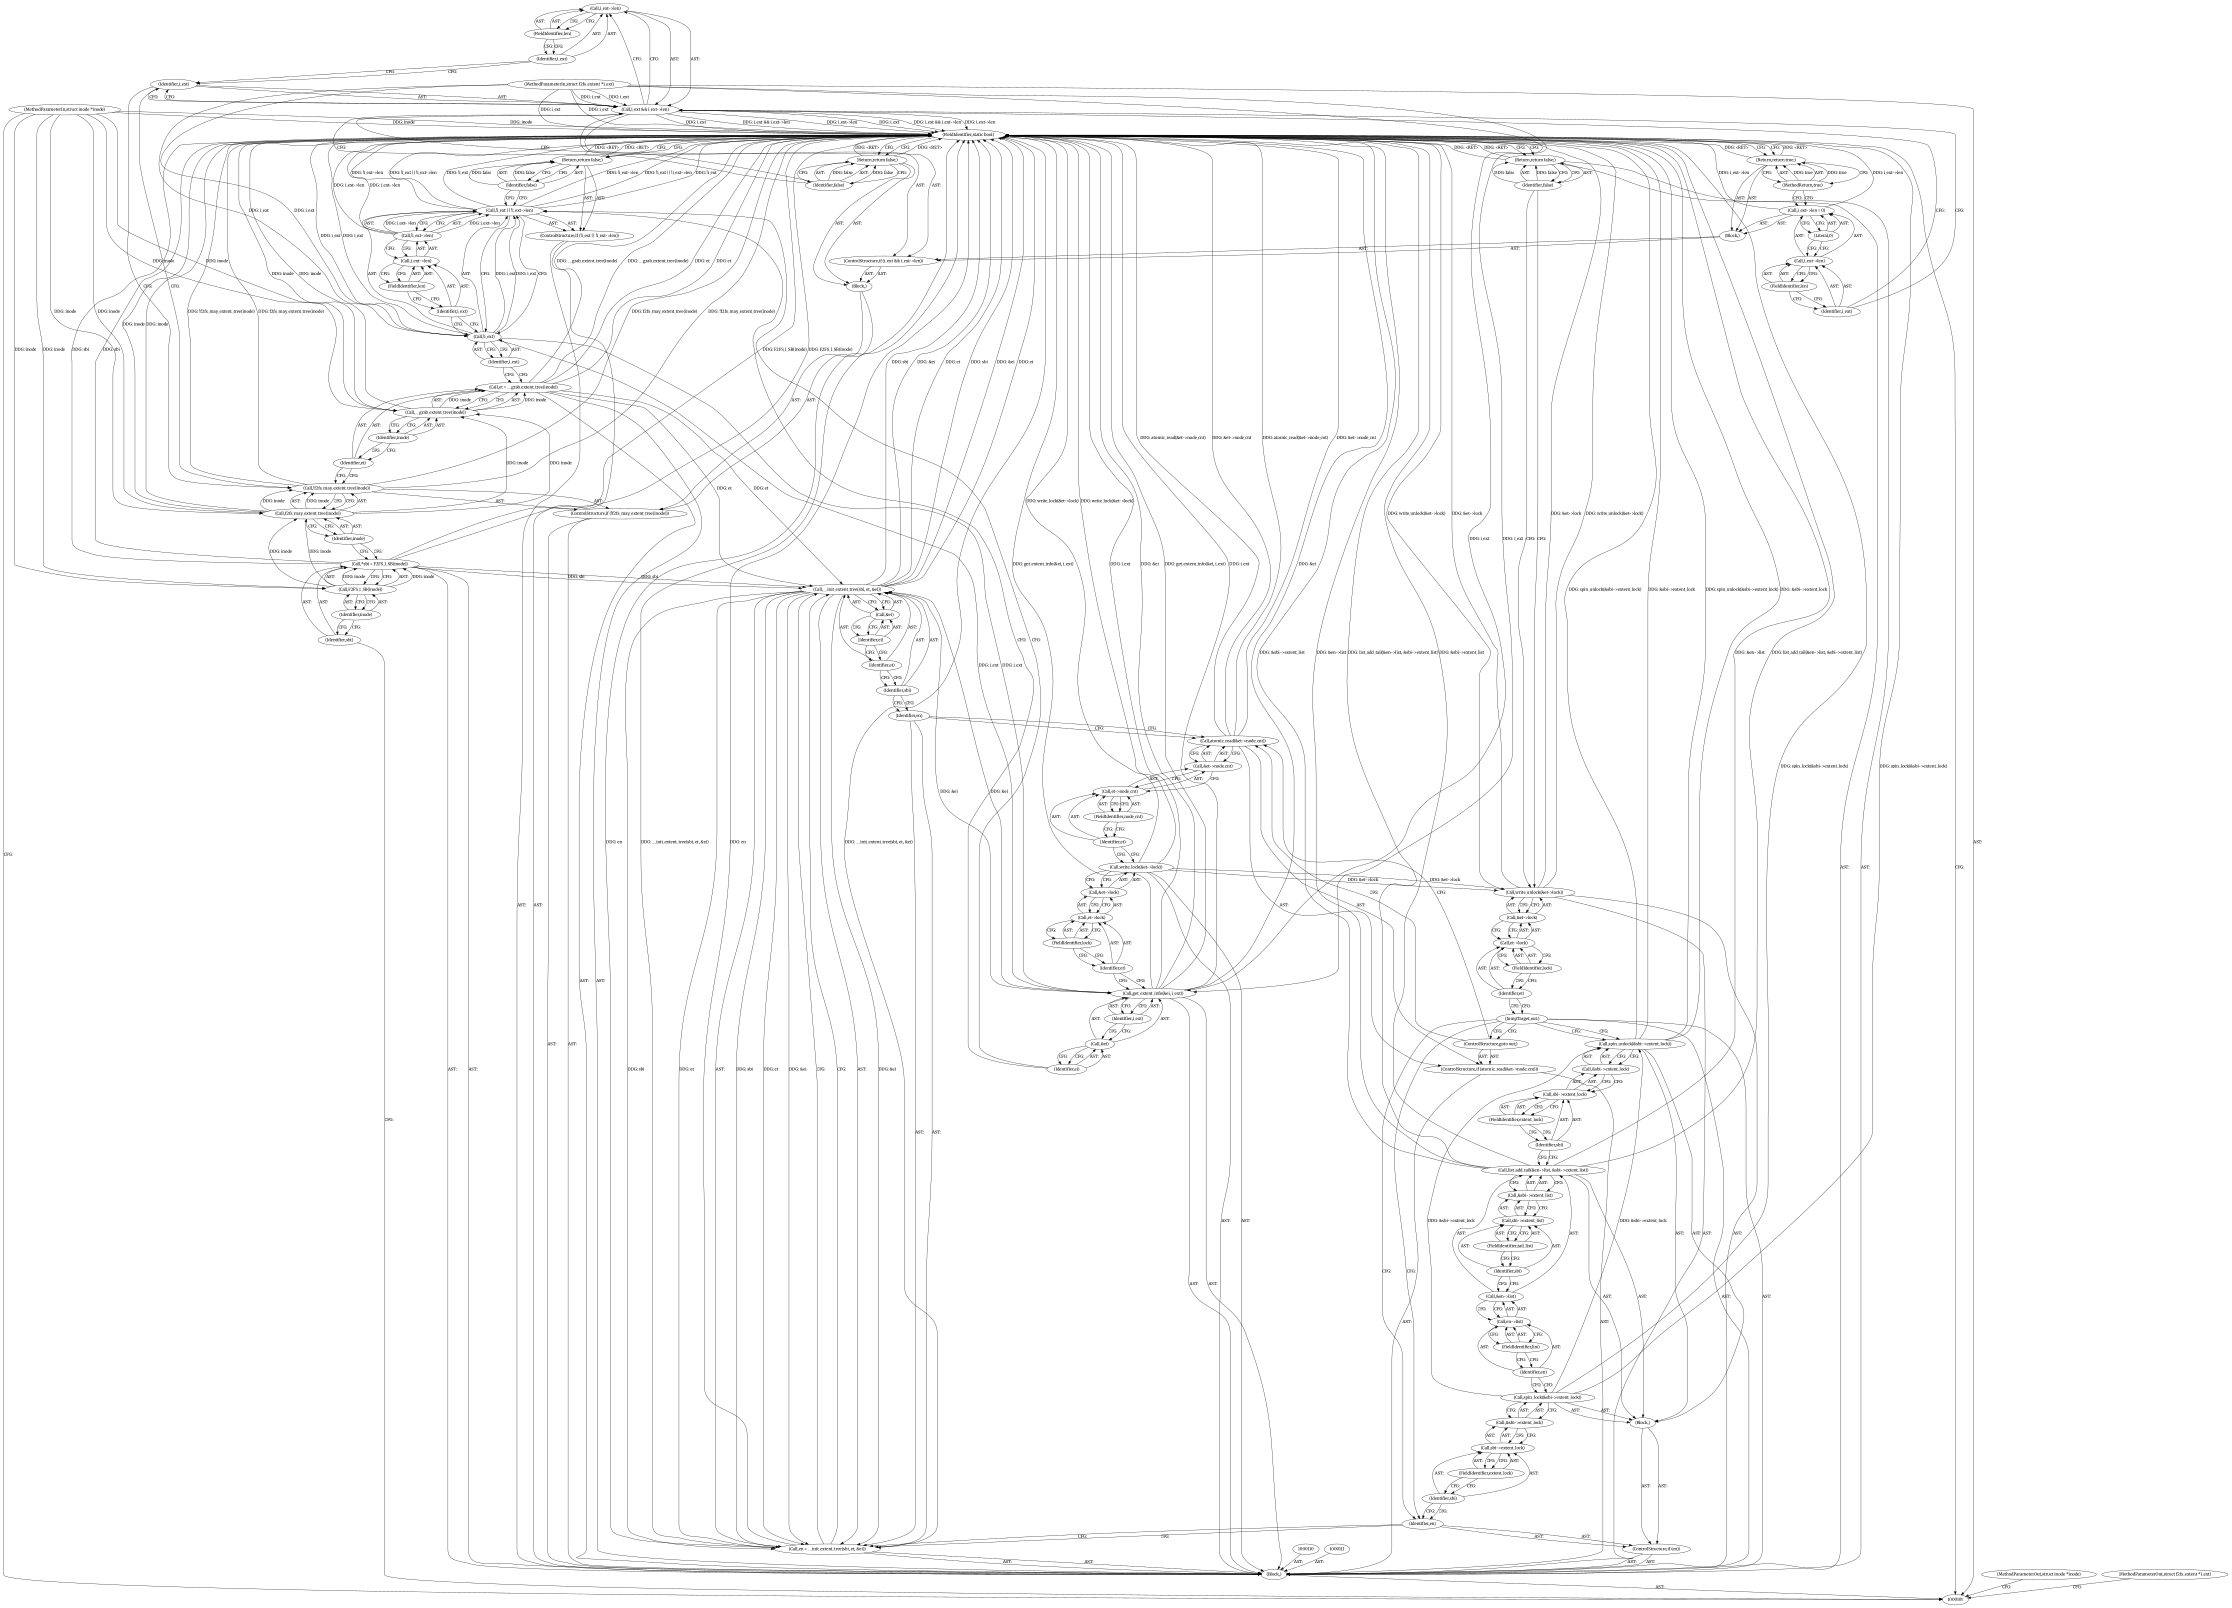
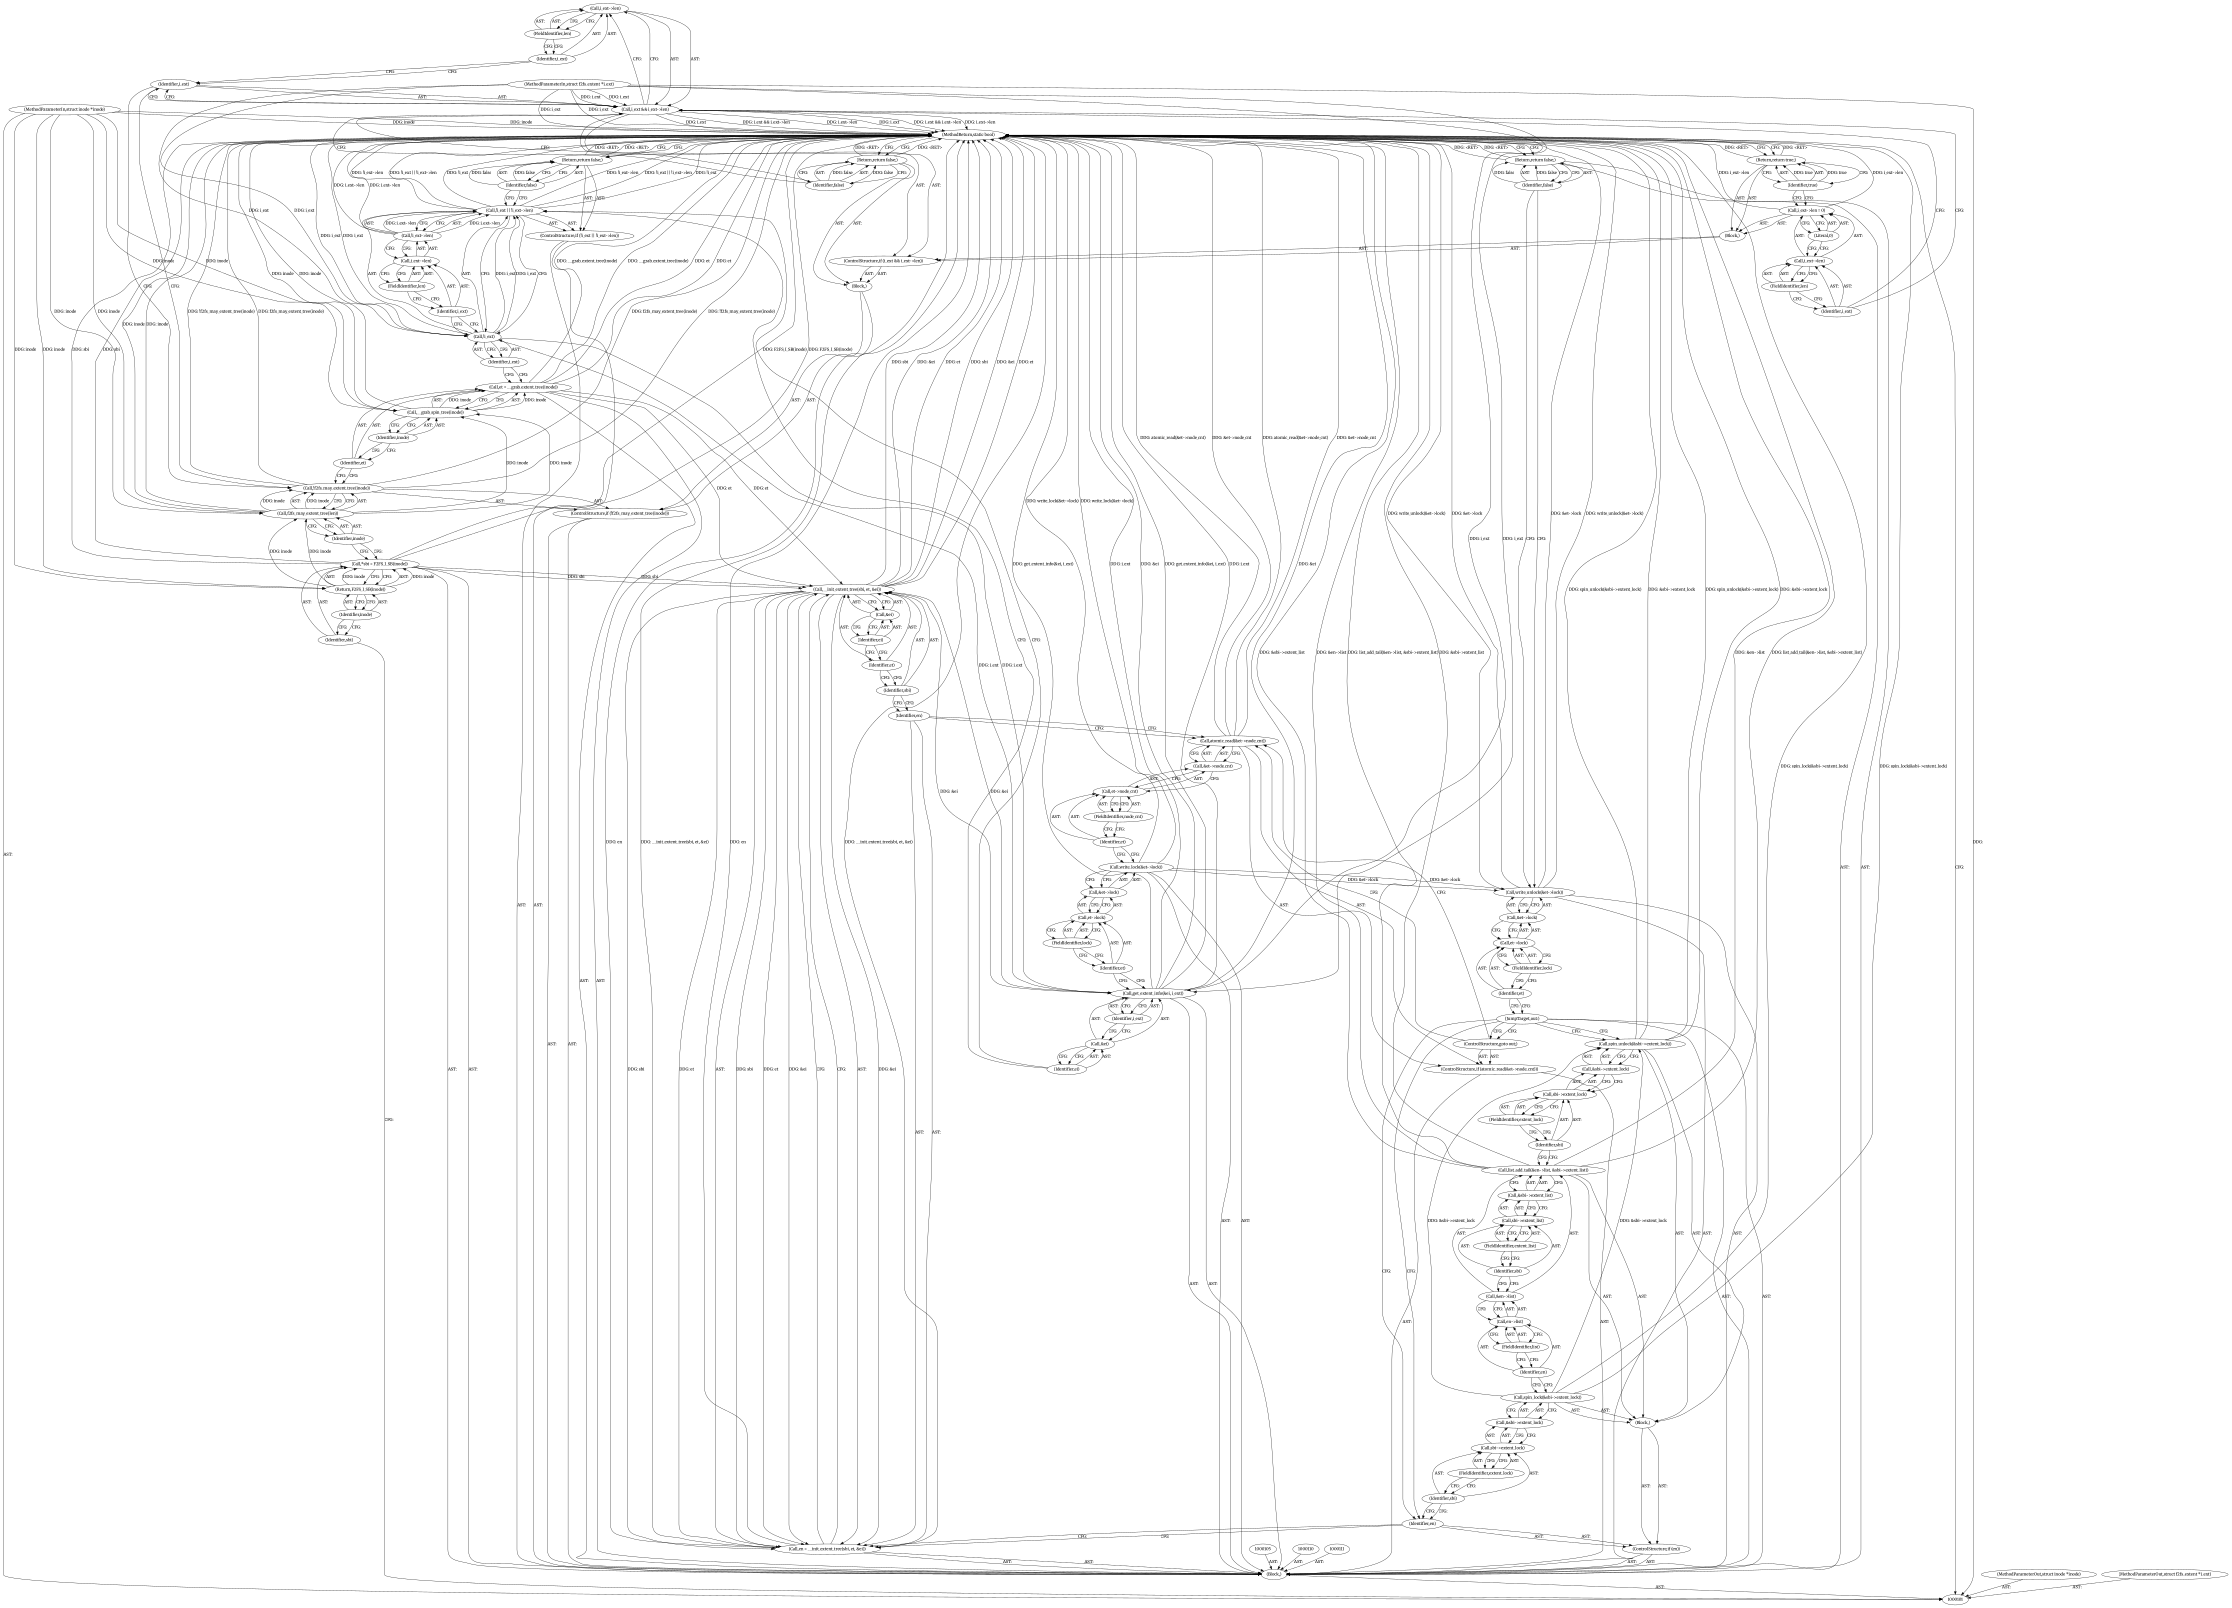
(968, 135) -> (968, 135)
(1803, 185) -> (1803, 185)
(436, 413) -> (436, 413)
(308, 514) -> (308, 514)
(361, 590) -> (361, 590)
(1978, 842) -> (1978, 842)
(9, 855) -> (9, 855)
(1510, 1246) -> (1510, 1246)
none -> (1263, 1549)
(2007, 1587) -> (2007, 1587)
(2078, 1587) -> (2078, 1587)
